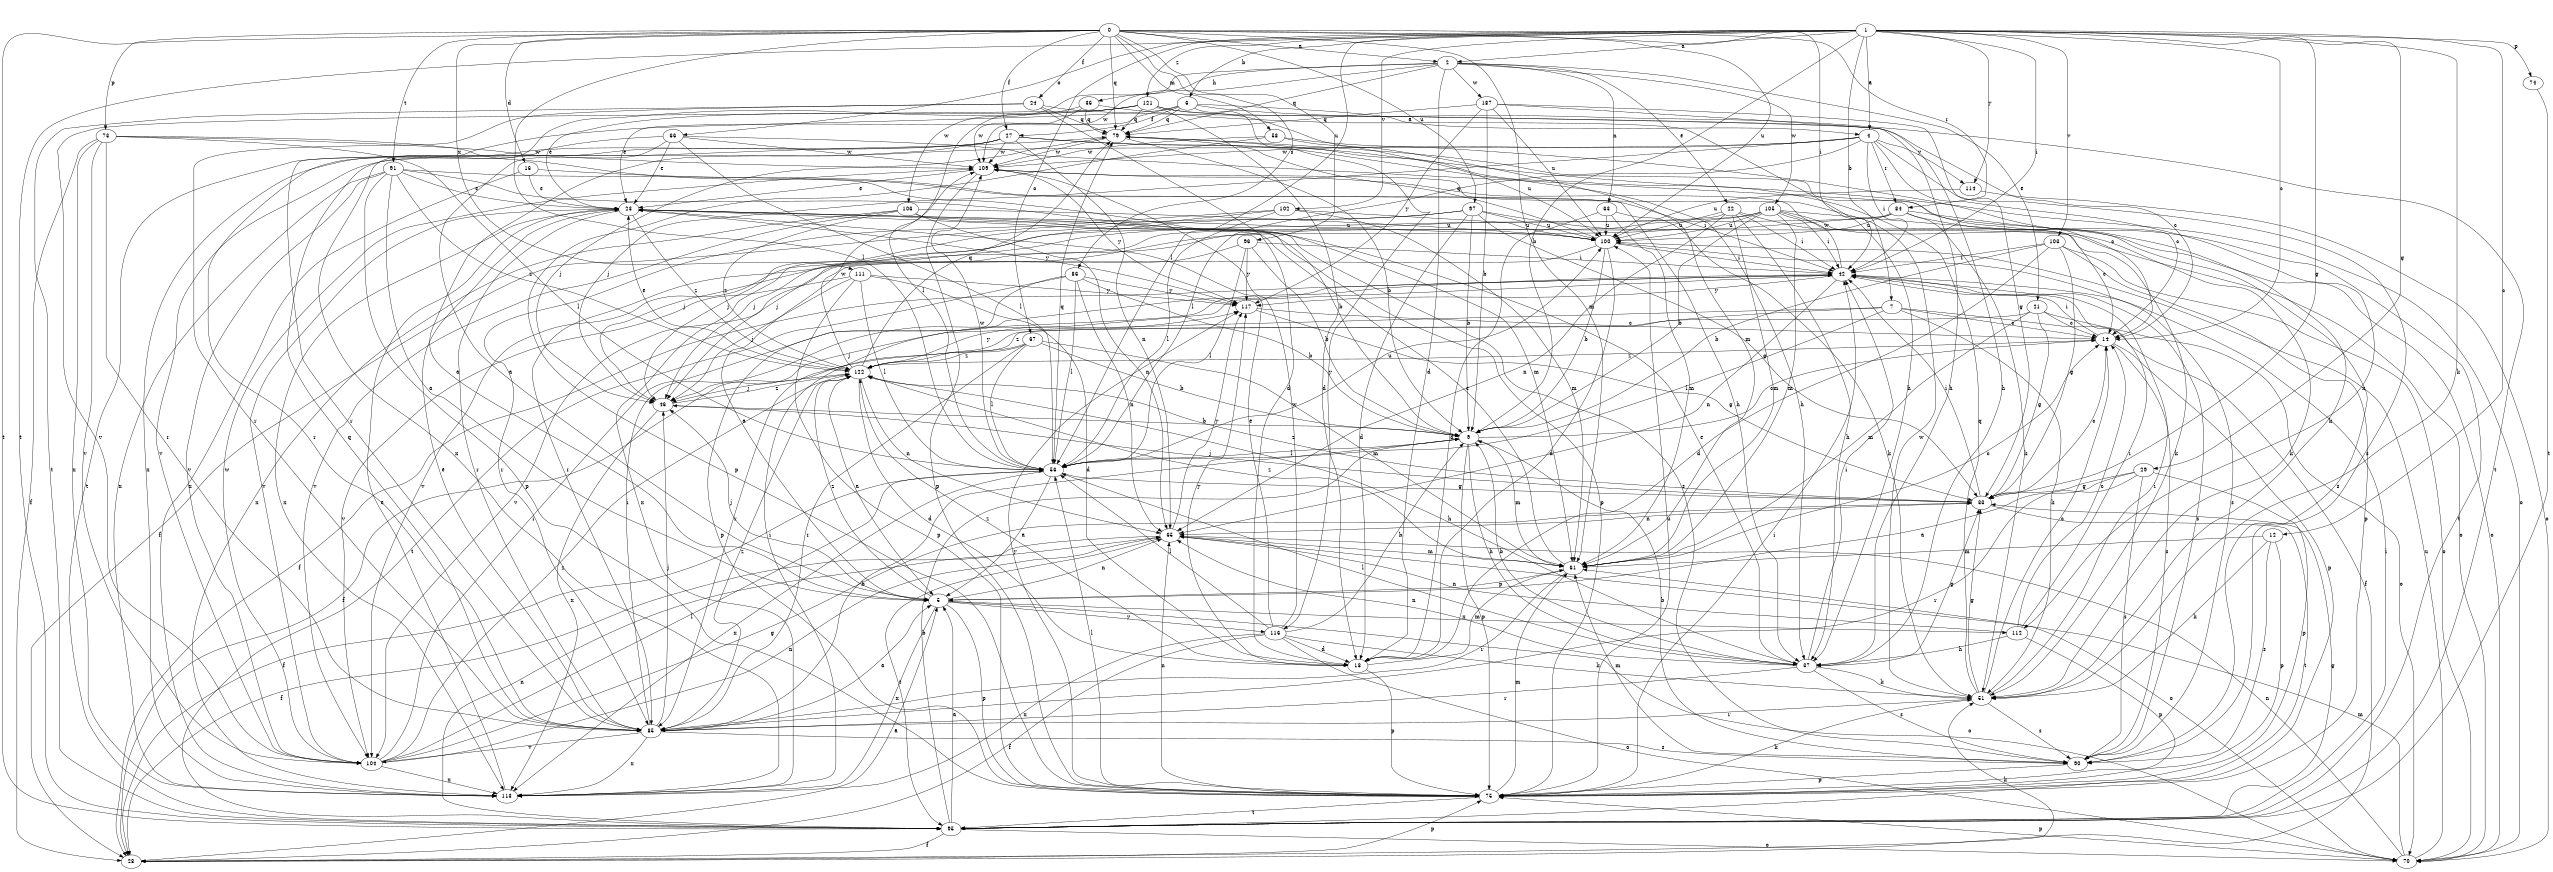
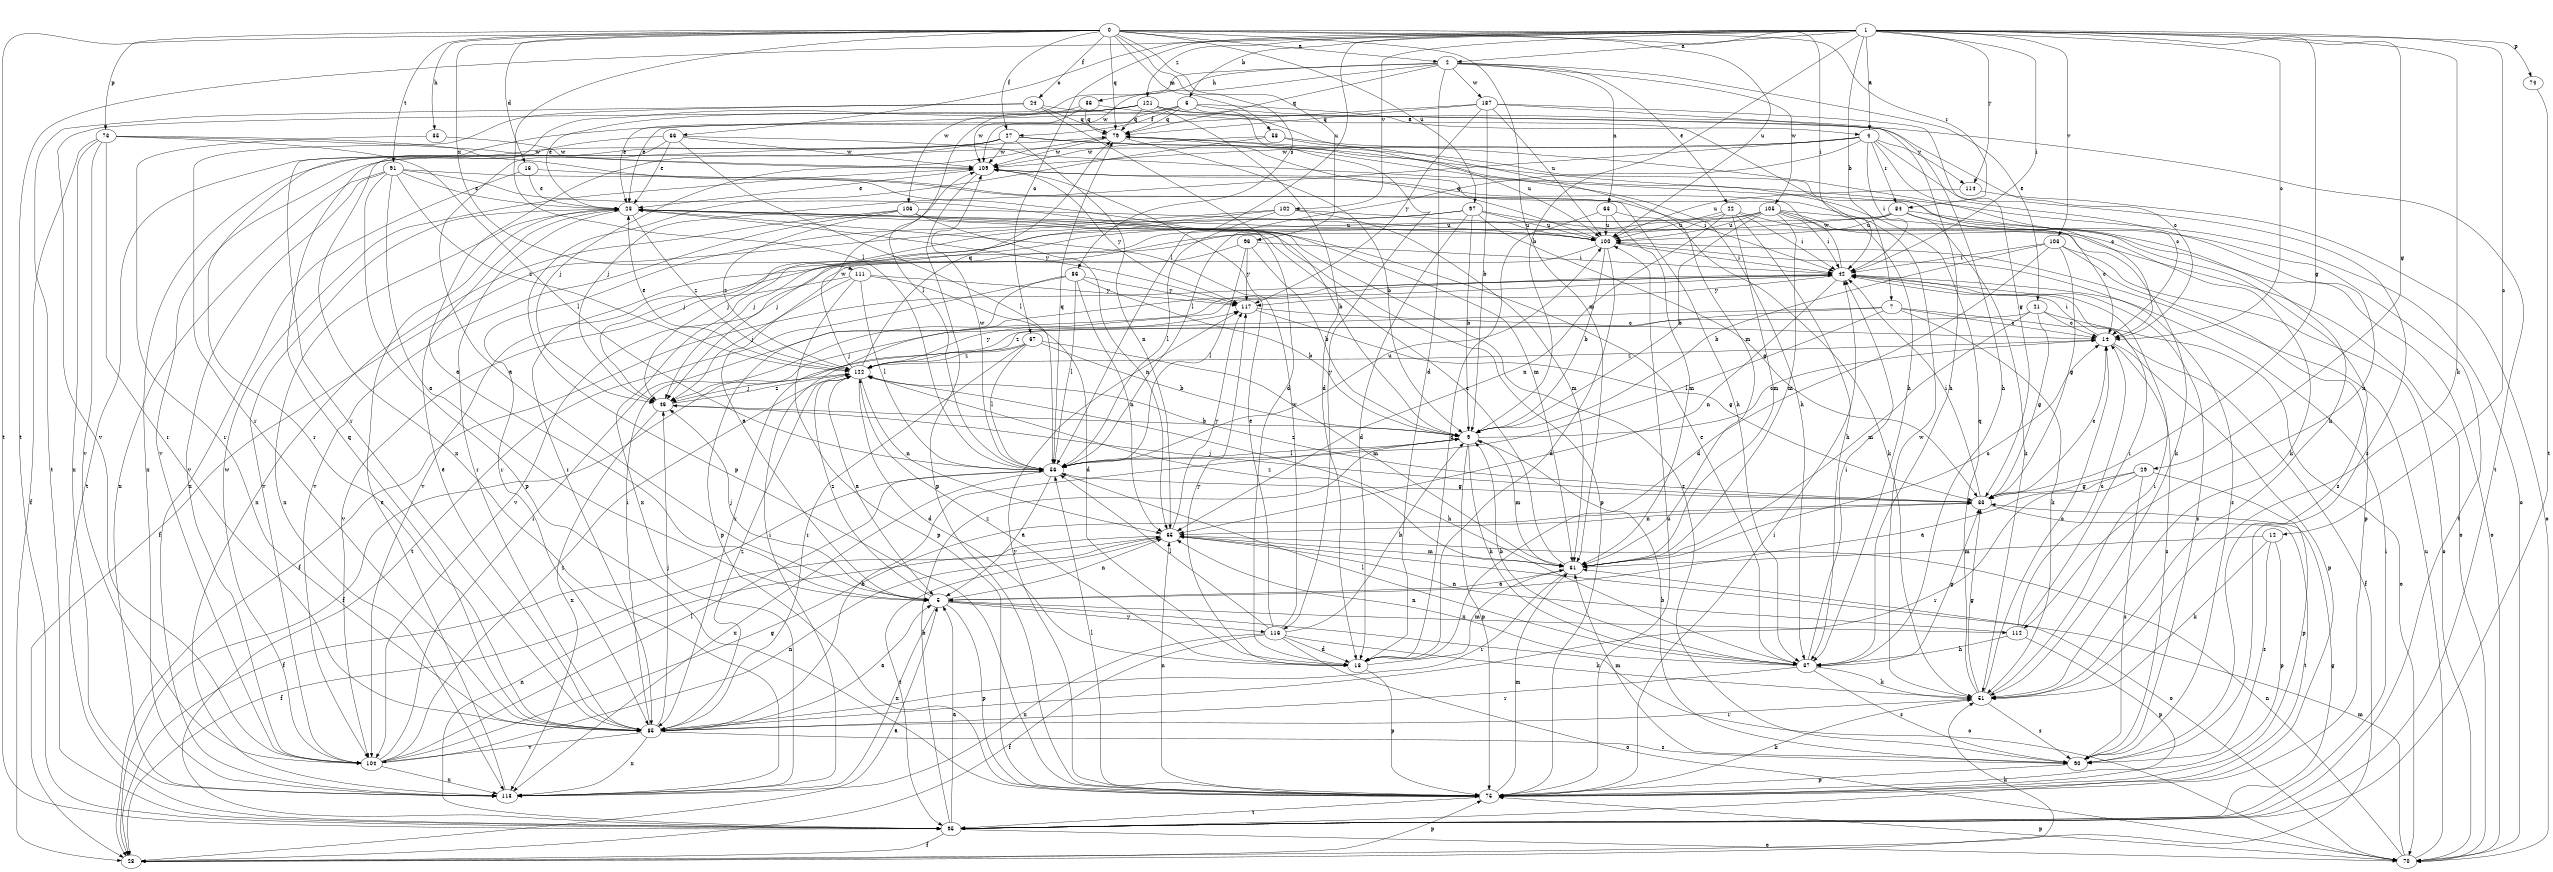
none -> (1163, 123)
none -> (436, 136)
(1501, 584) -> (1501, 584)
